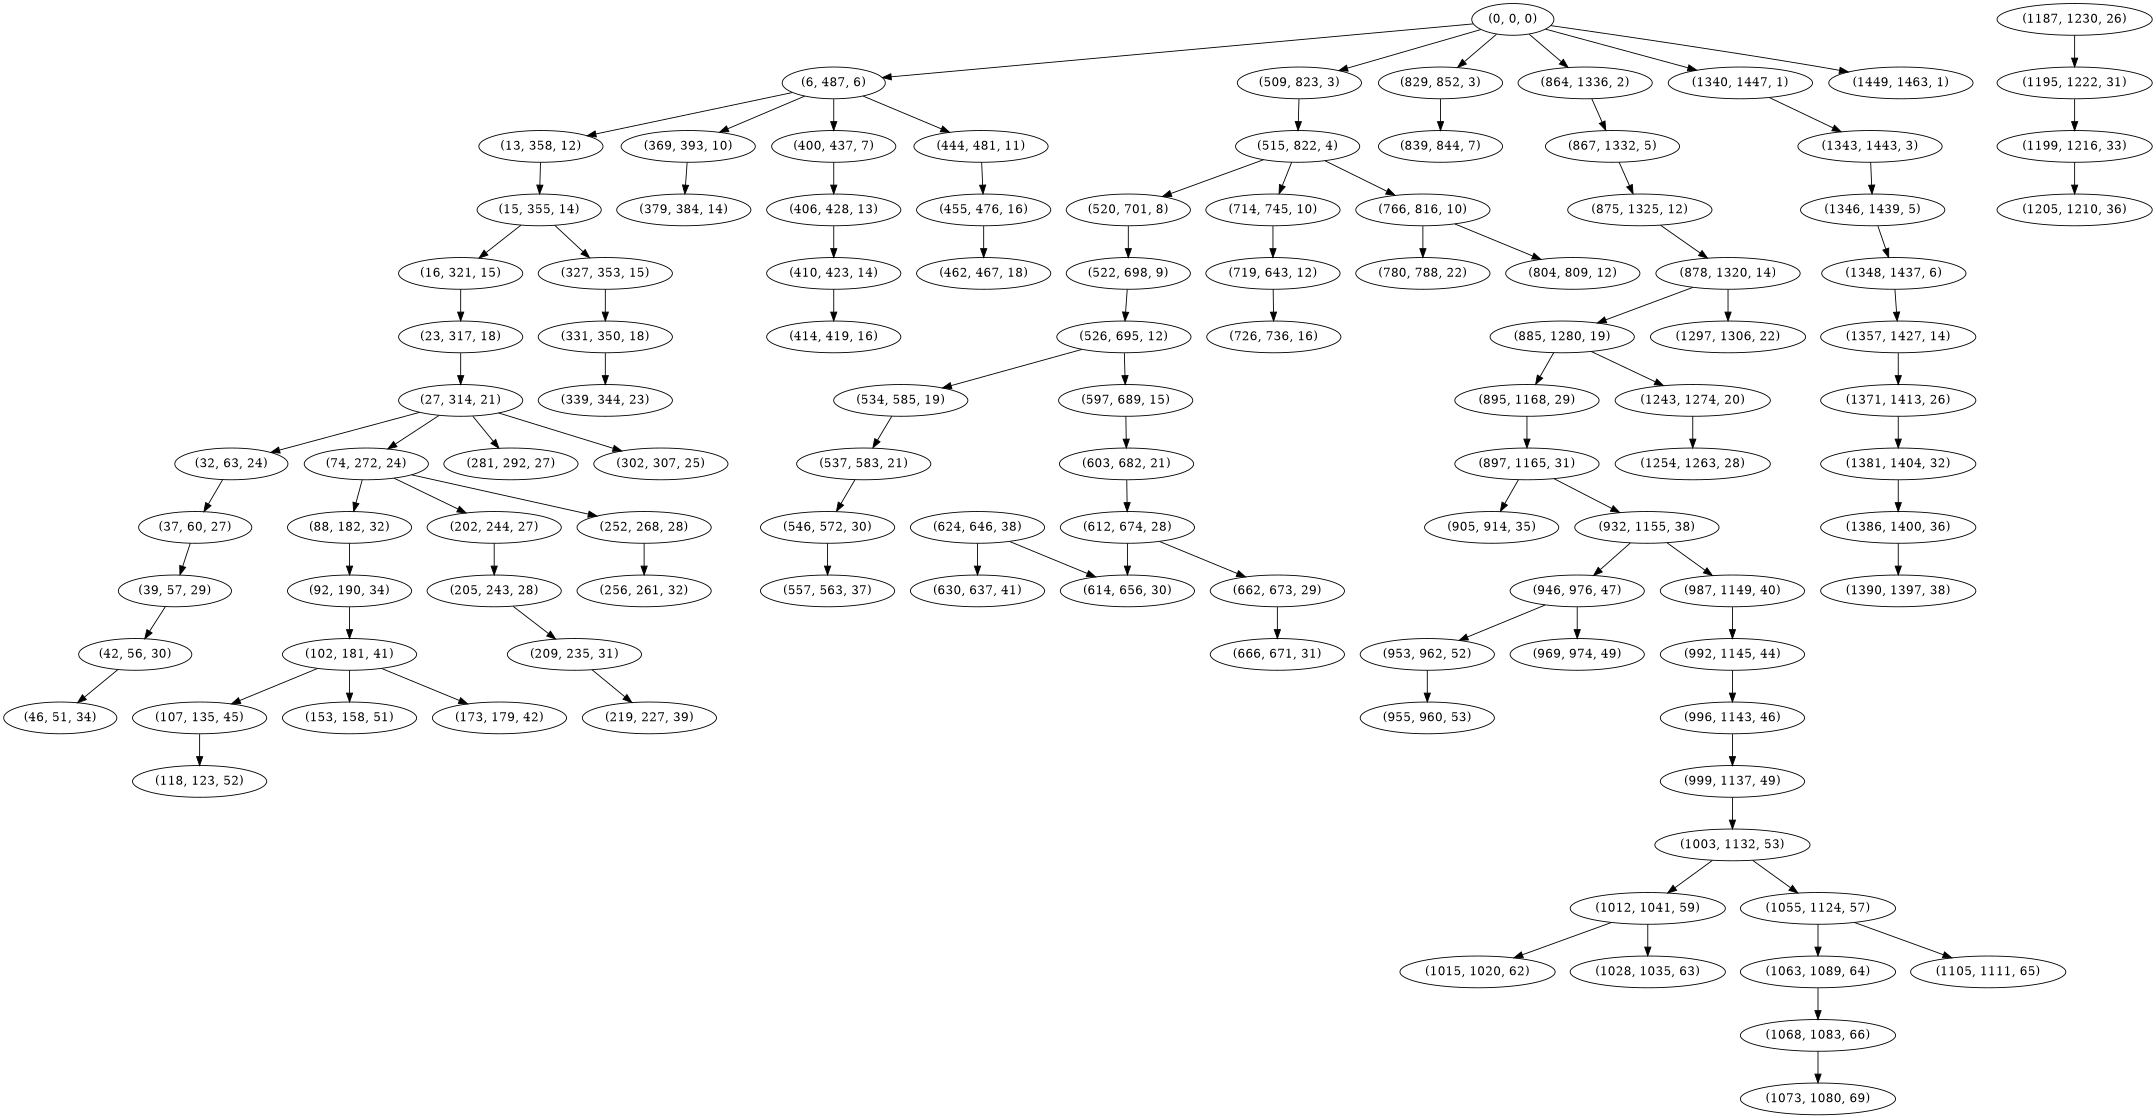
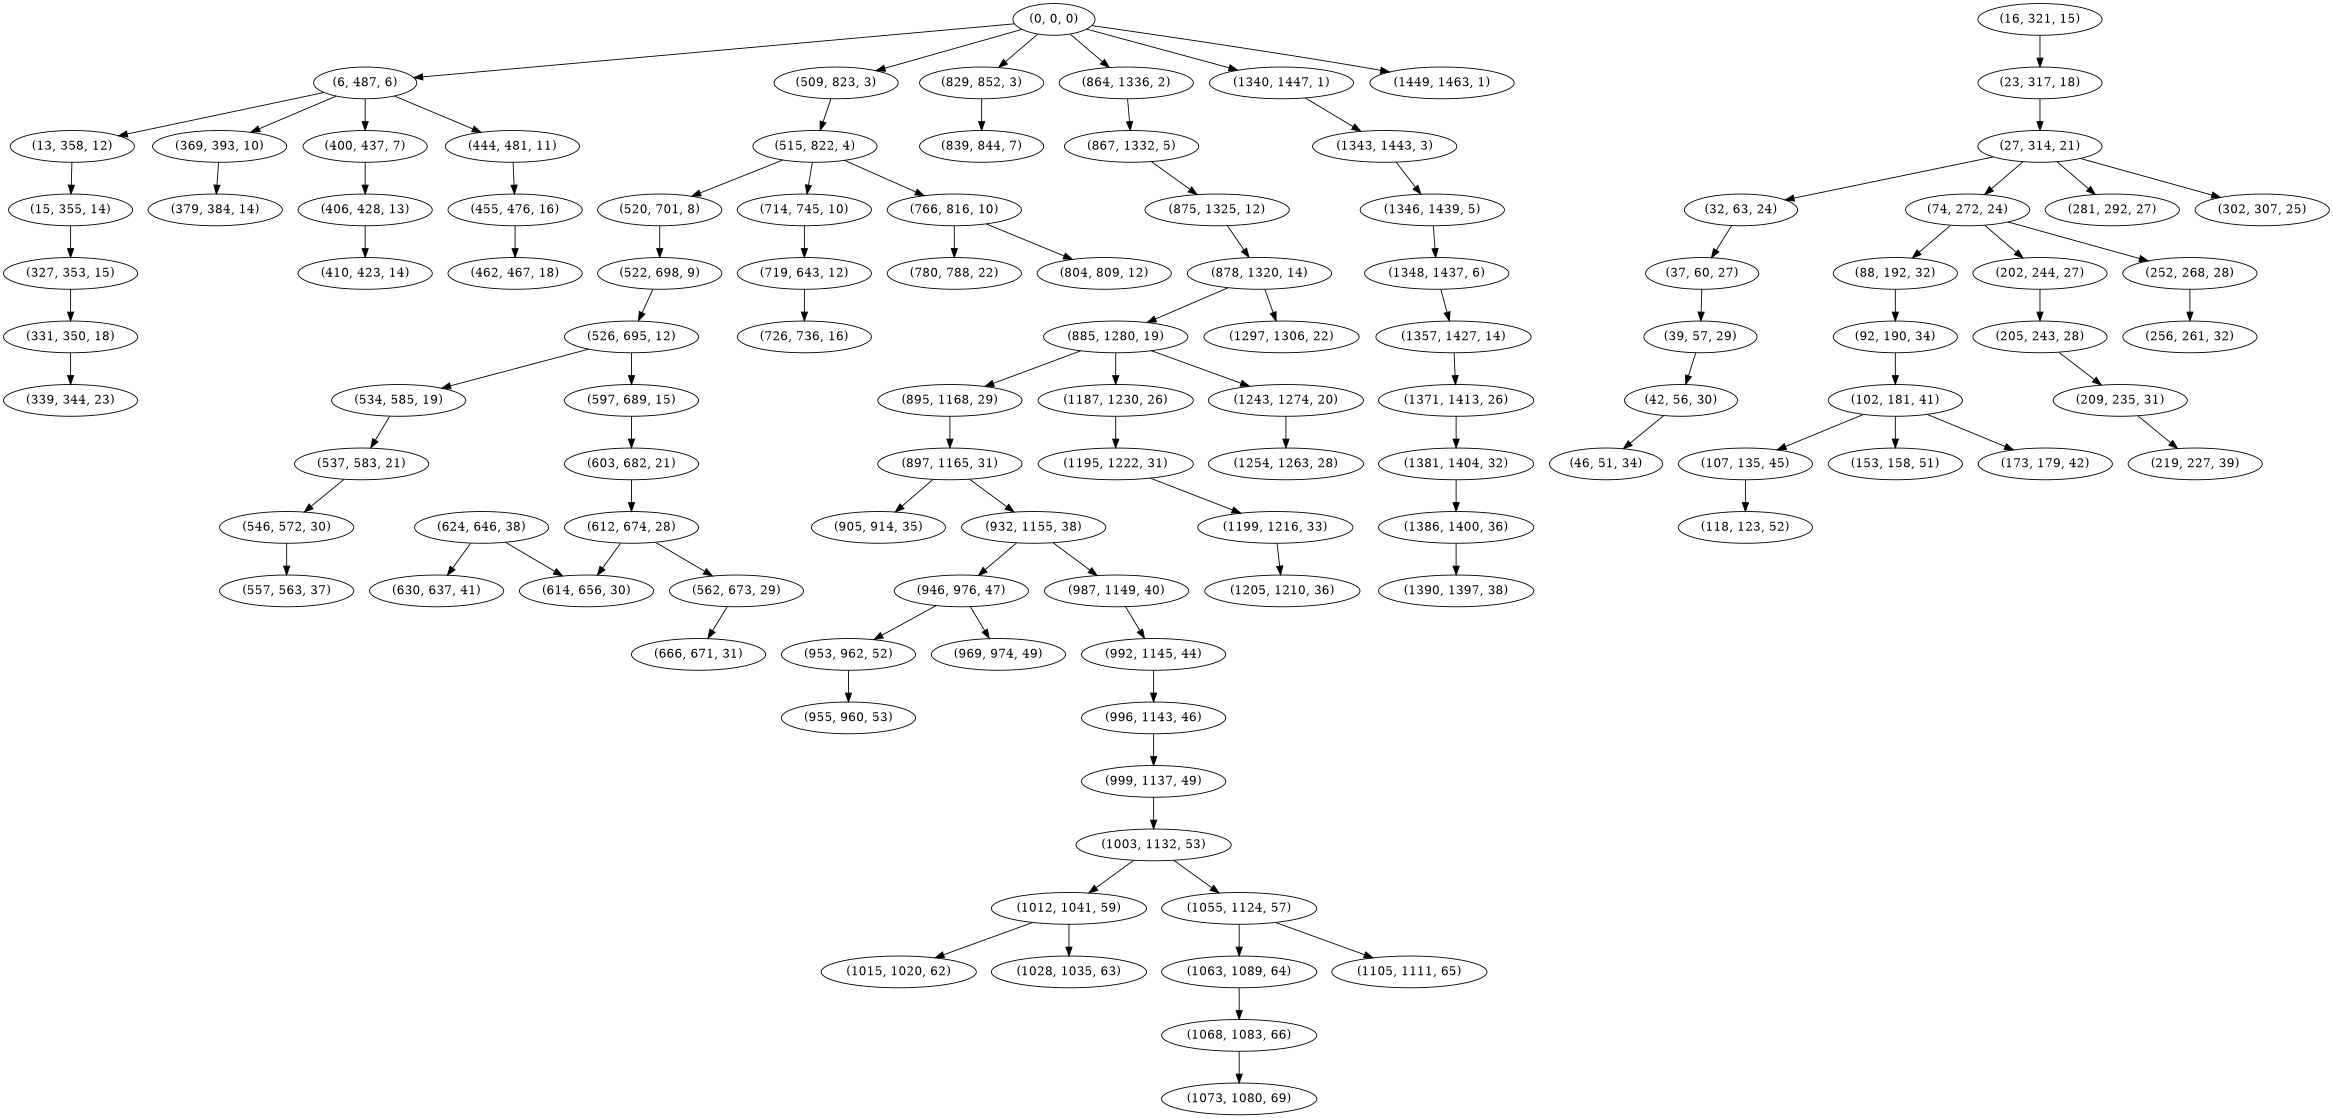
(504, 239) -> none
(834, 337) -> none
none -> (1116, 364)
(350, 527) -> (1895, 273)
(1277, 591) -> (736, 591)
